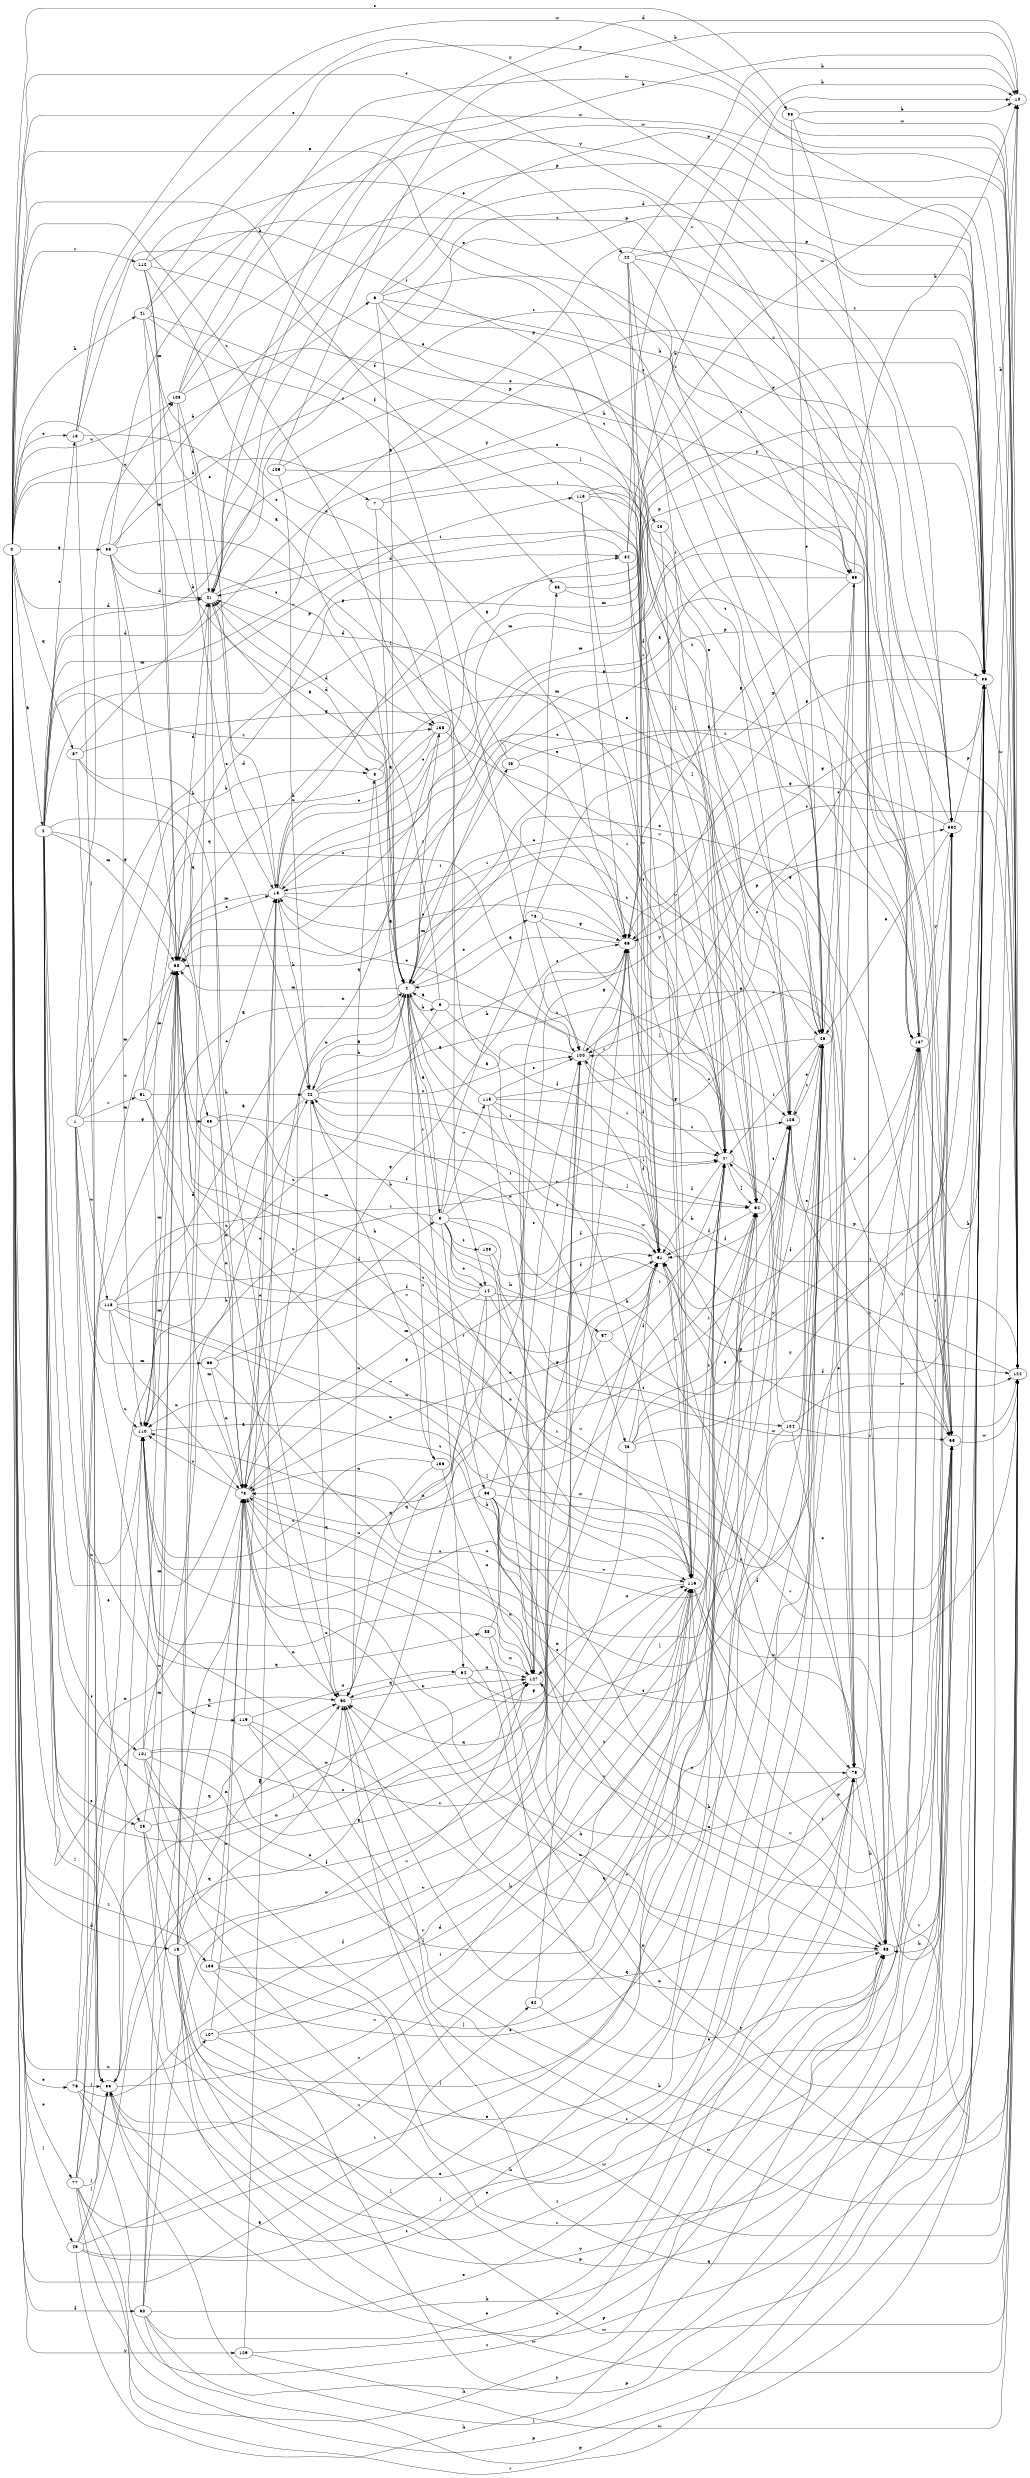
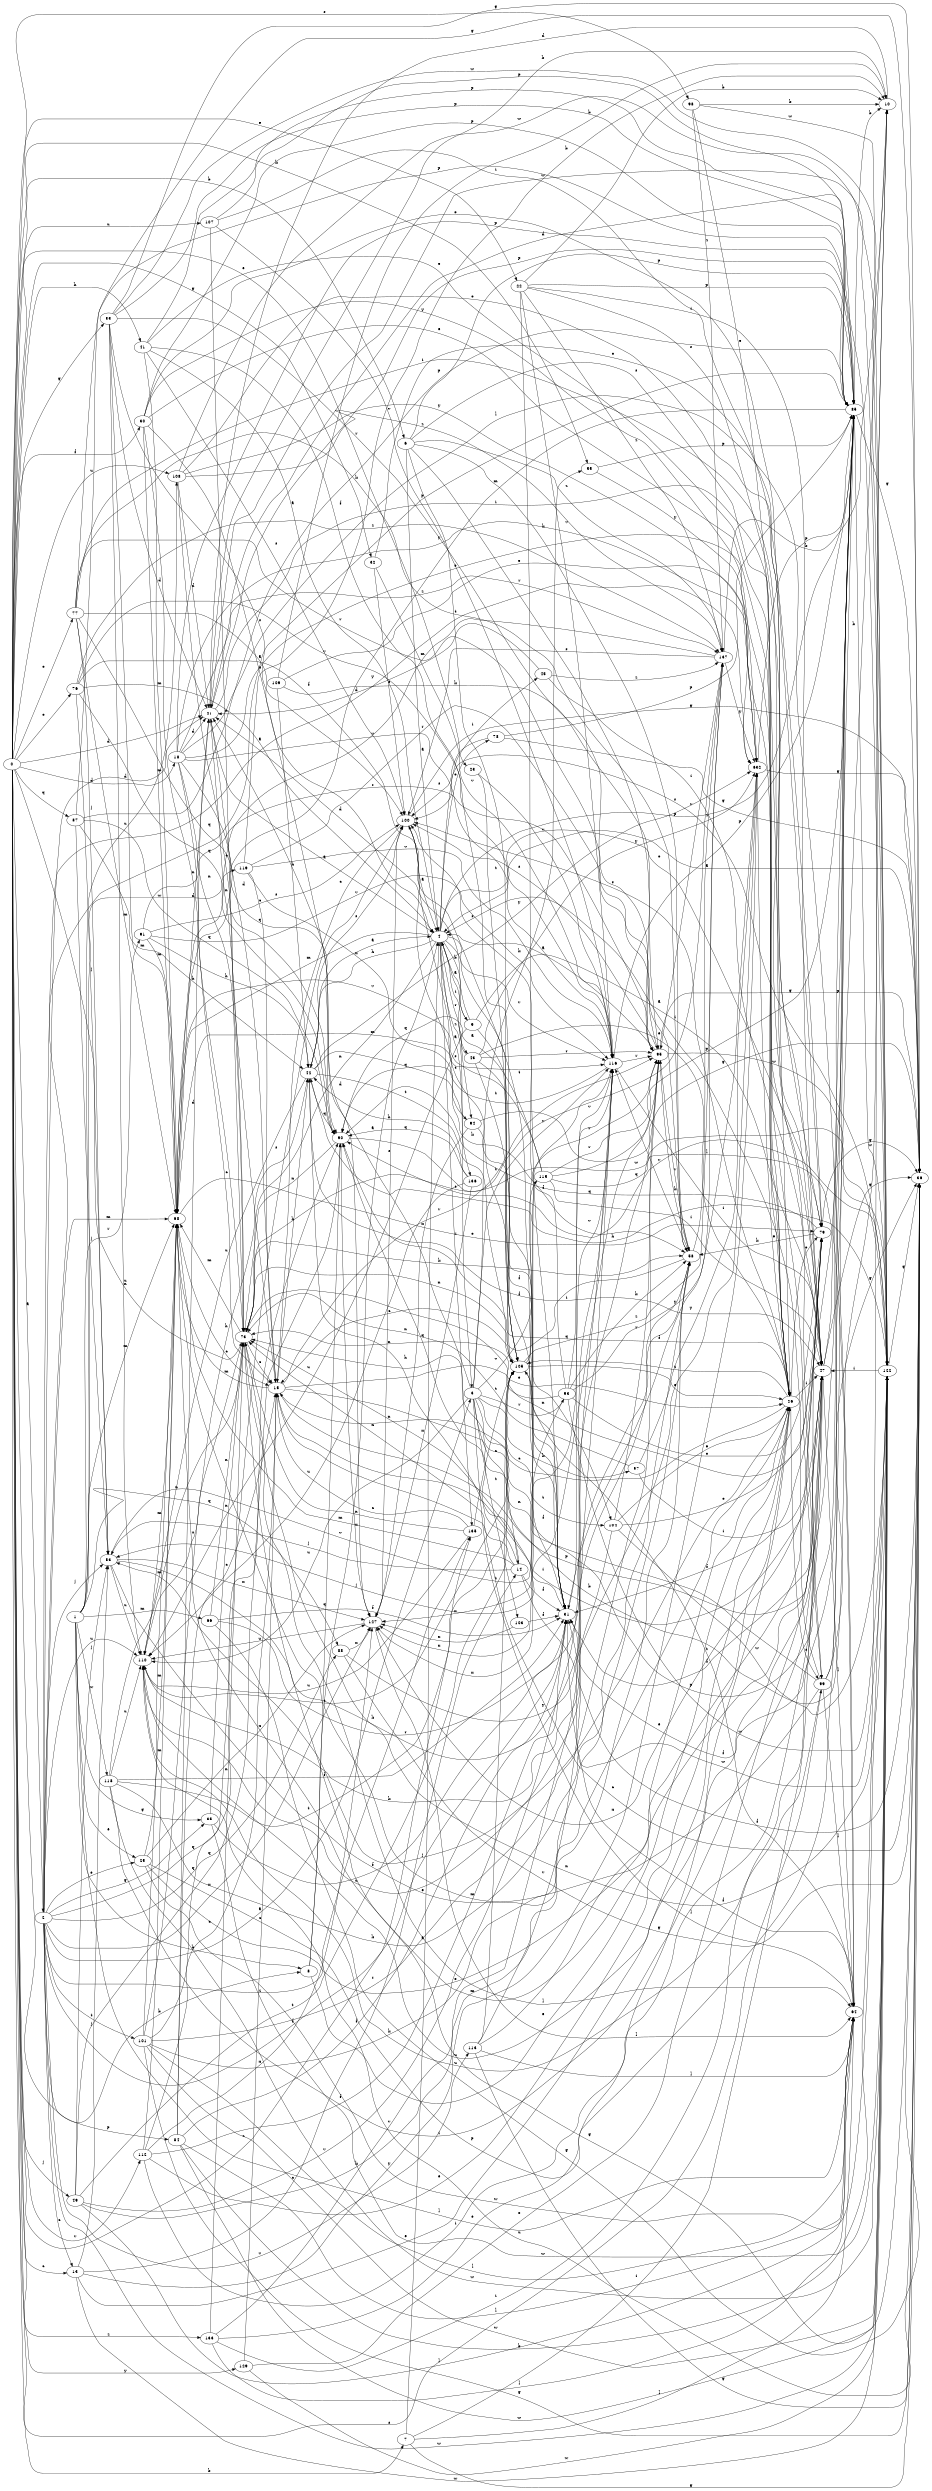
(281, 600) -> (240, 583)
(623, 635) -> none
(447, 739) -> (187, 1777)
(658, 1045) -> (838, 1846)
(754, 1054) -> (526, 1231)
(357, 1240) -> (328, 1556)
none -> (231, 1838)
(440, 1928) -> (496, 2296)
